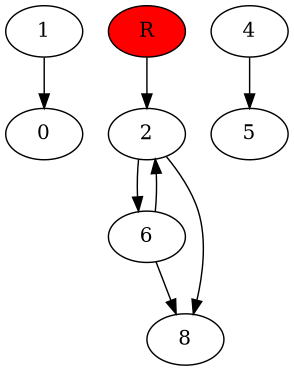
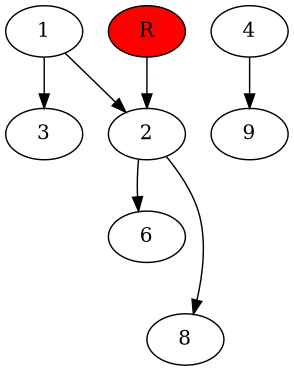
(44, 134) -> (44, 134)
(250, 134) -> (250, 134)
(156, 192) -> (90, 78)
(163, 281) -> none
